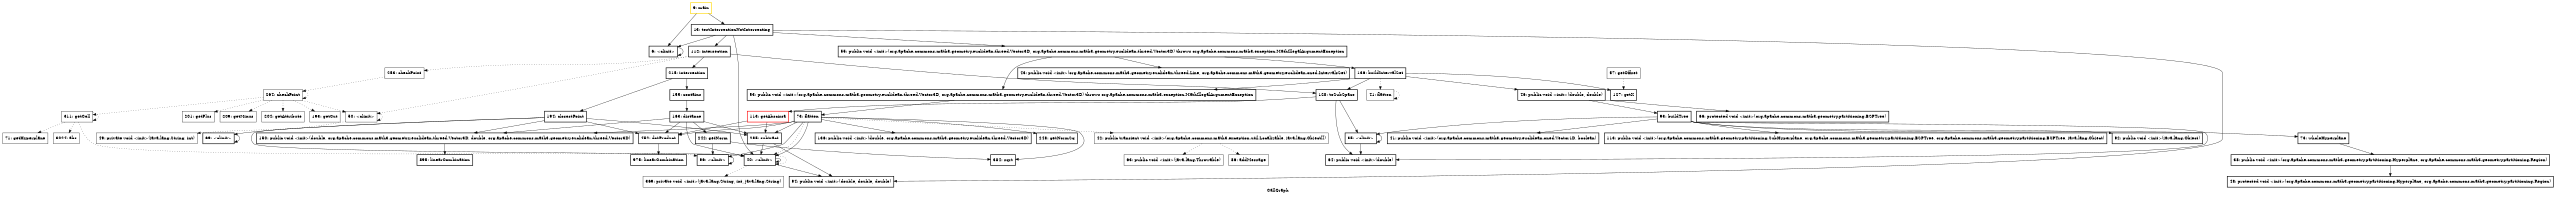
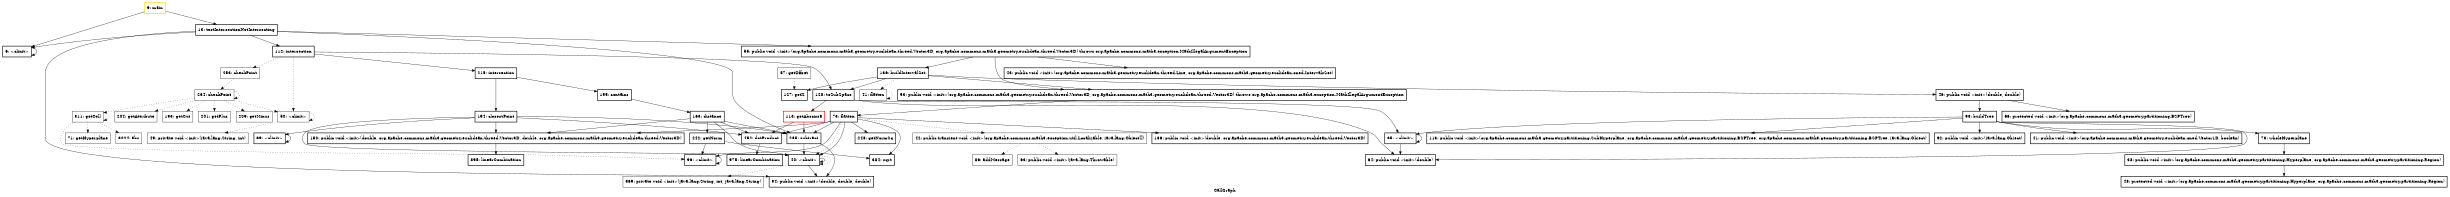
(739, 95) -> (551, 45)
